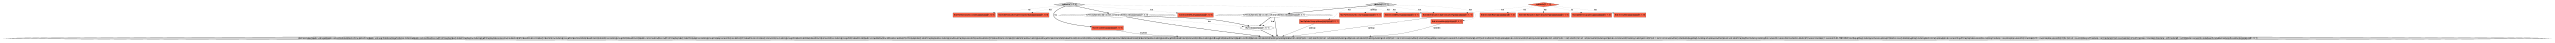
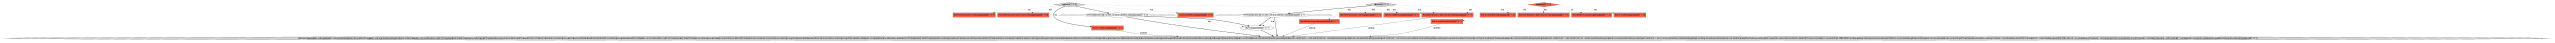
(1373, 10) -> (1373, 10)
